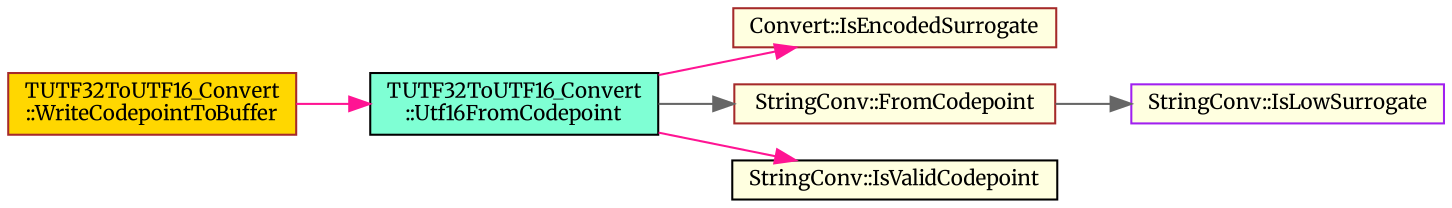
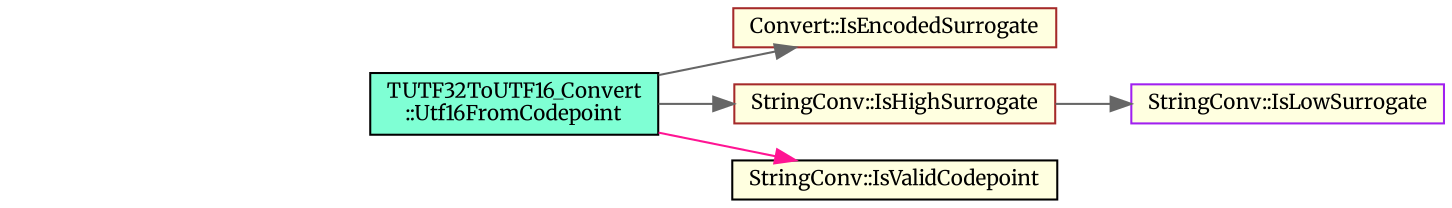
(717, 63) -> (717, 63)
(152, 104) -> none
(895, 104) -> (895, 104)
